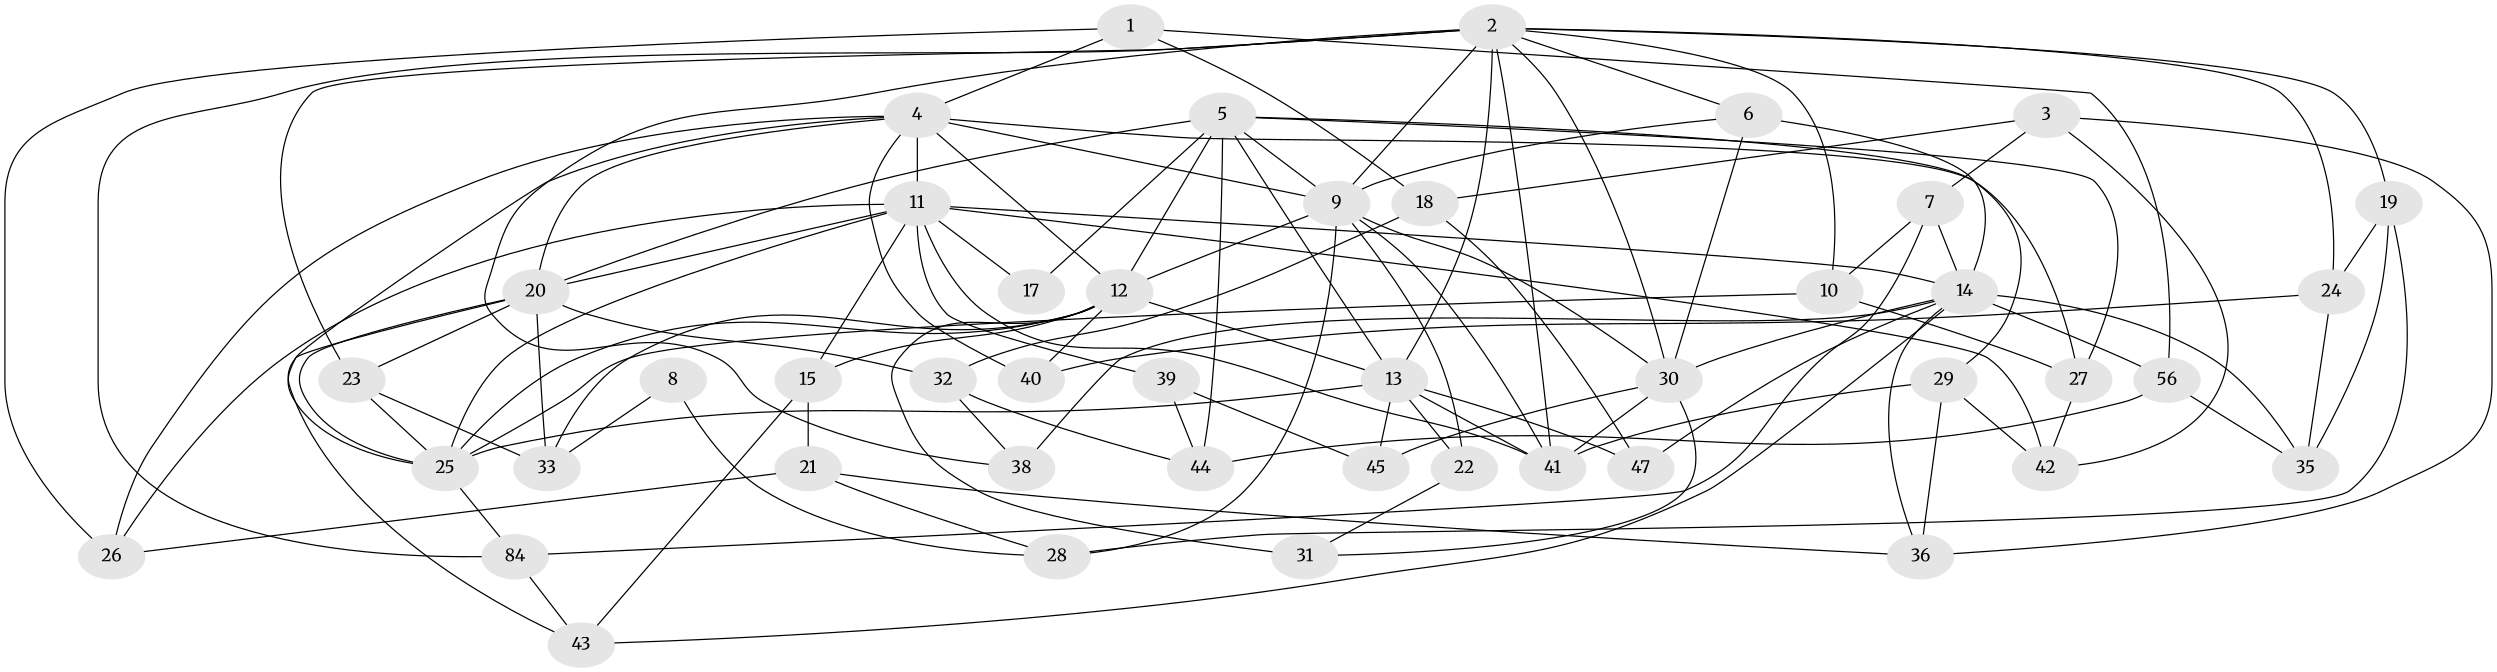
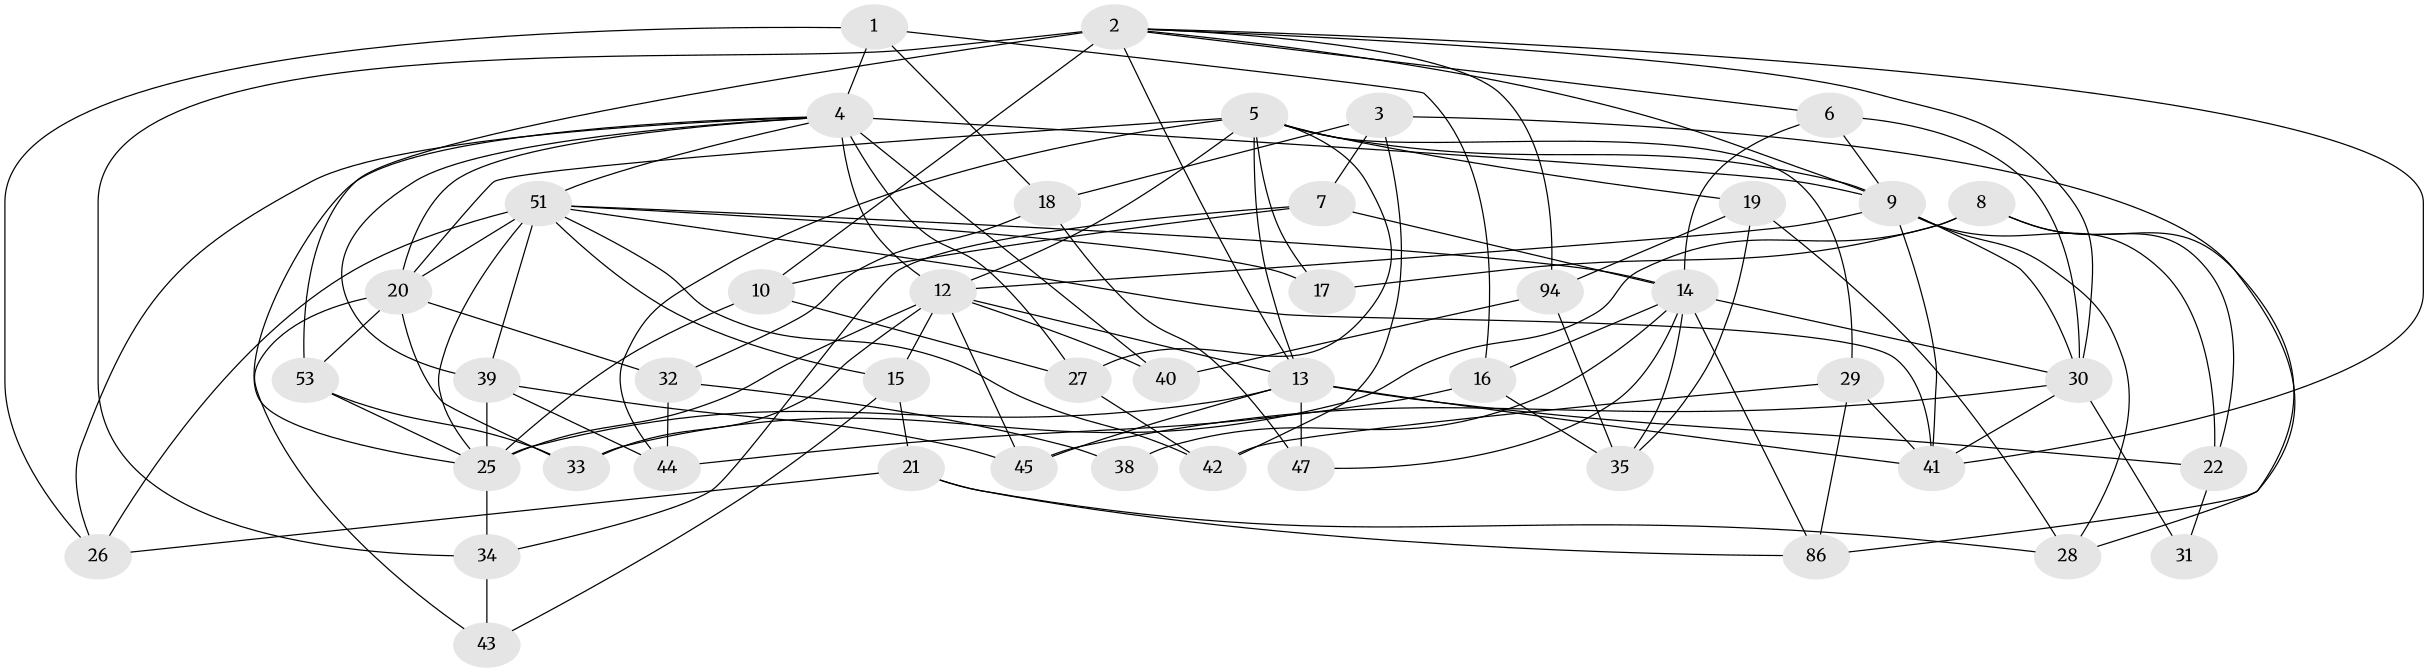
(1984, 47) -> (1501, 167)
(653, 126) -> none
none -> (468, 161)
(917, 204) -> (538, 204)
none -> (2197, 260)
none -> (1642, 261)
(2331, 292) -> (1550, 292)
(302, 368) -> (487, 417)
(352, 380) -> (305, 380)
(2167, 380) -> (1483, 380)
(946, 470) -> (988, 390)
(515, 557) -> (487, 557)
(1921, 557) -> (1816, 557)
(1315, 584) -> none
